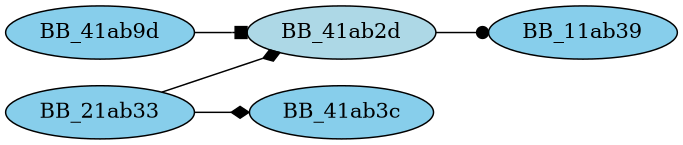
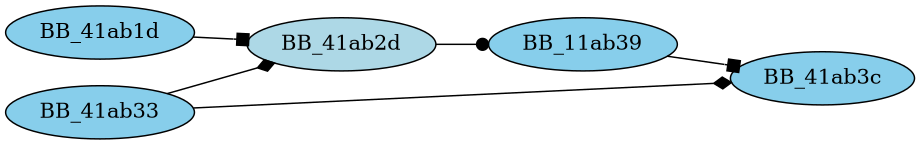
(100, 33) -> (100, 33)
none -> (696, 60)
(100, 112) -> (100, 112)
